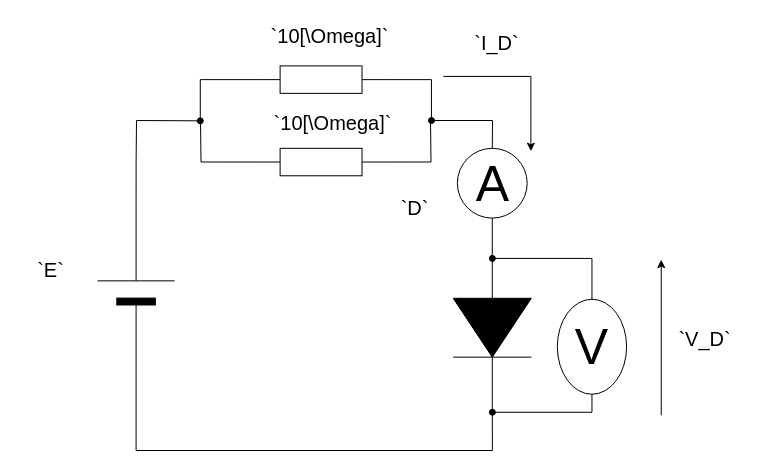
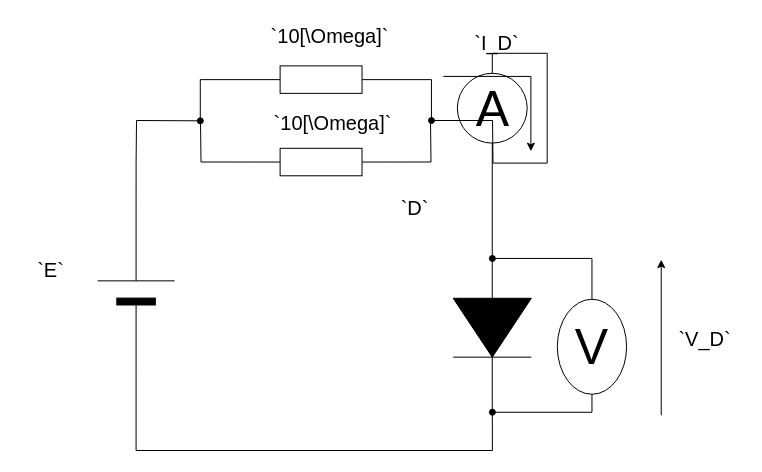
(492, 183) -> (492, 108)
